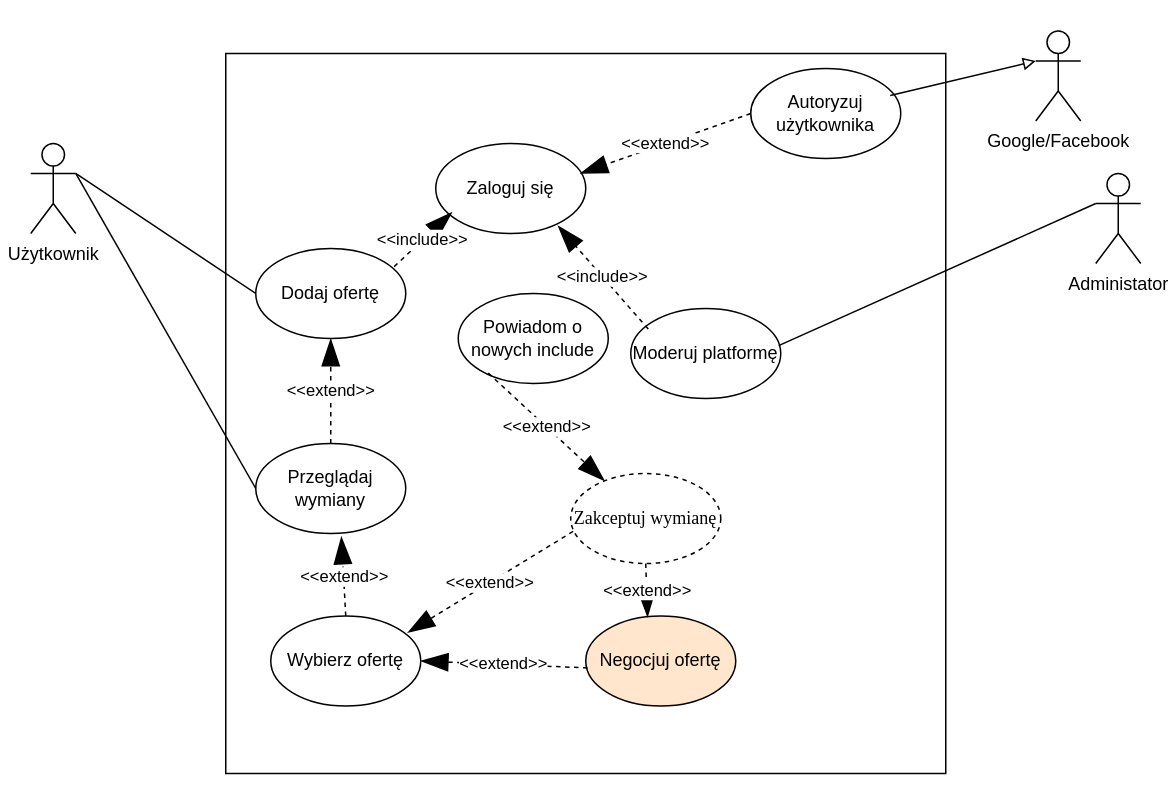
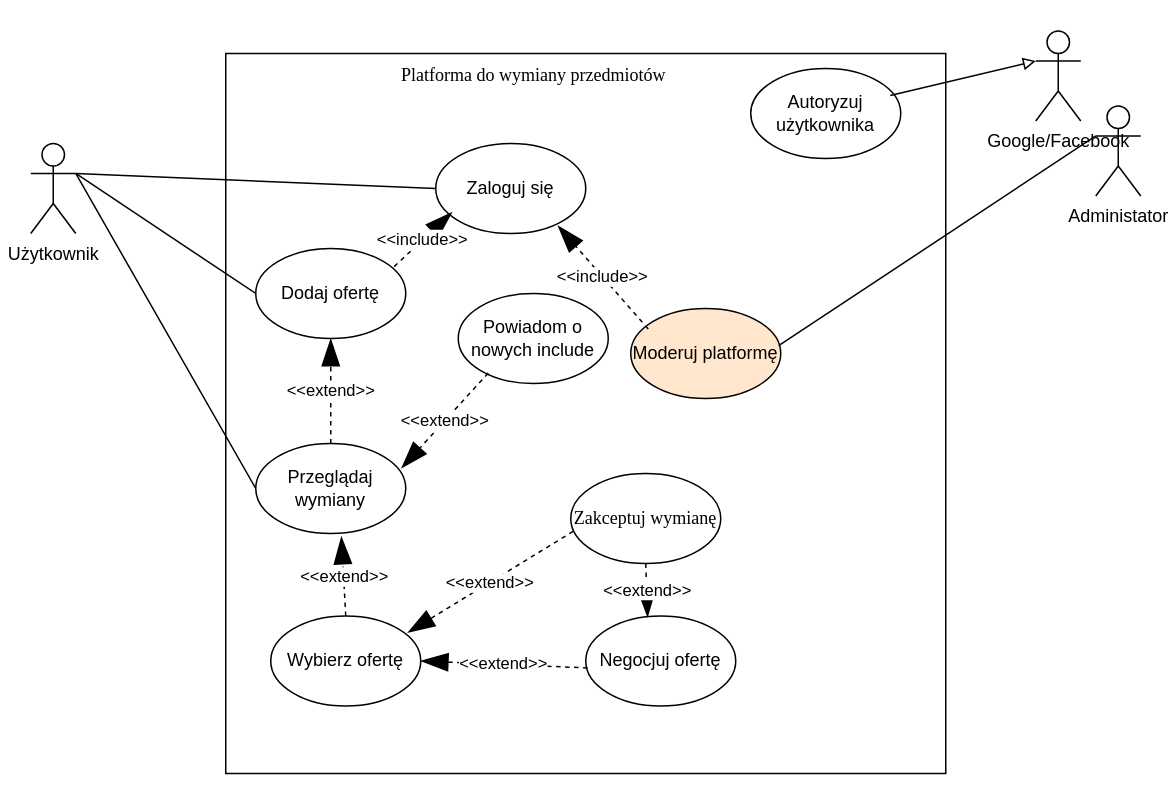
none -> (533, 76)
(679, 139) -> none
none -> (257, 181)
(1118, 218) -> (1118, 151)
(706, 353) -> (706, 353)
(521, 403) -> (454, 410)
(646, 518) -> (646, 518)
(661, 661) -> (661, 661)
